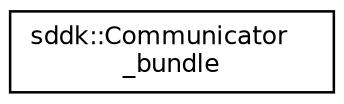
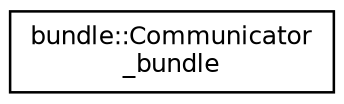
(172, 52) -> (172, 52)
